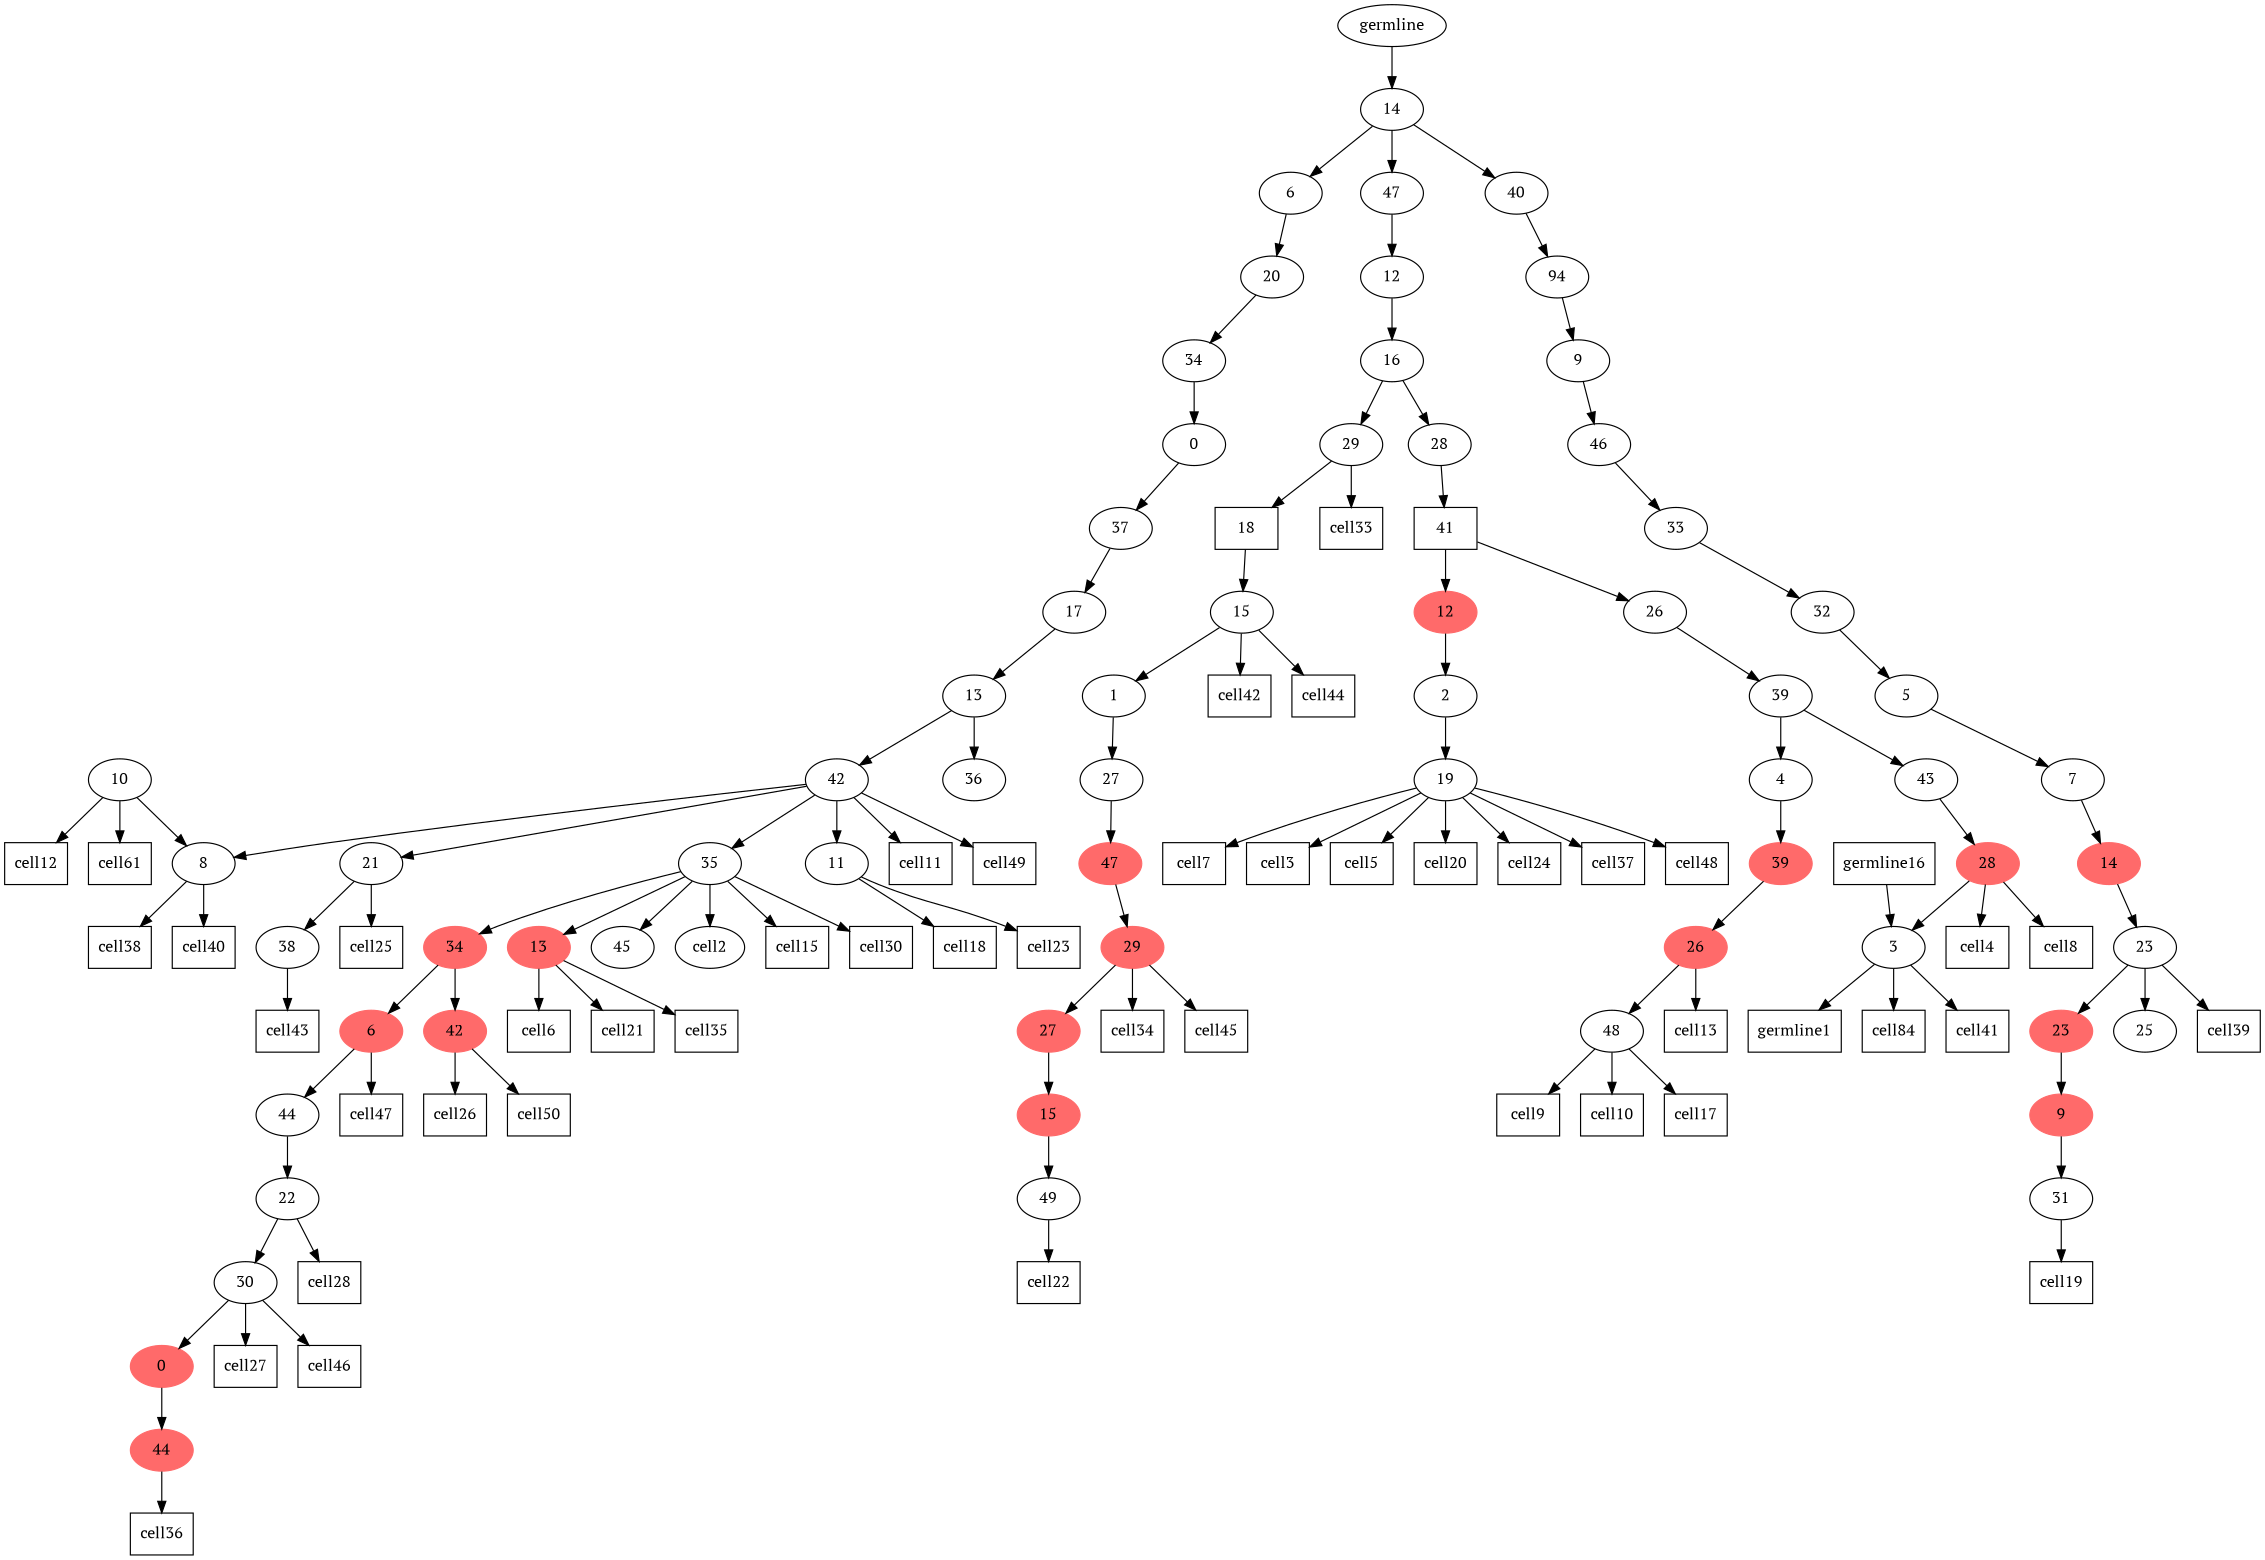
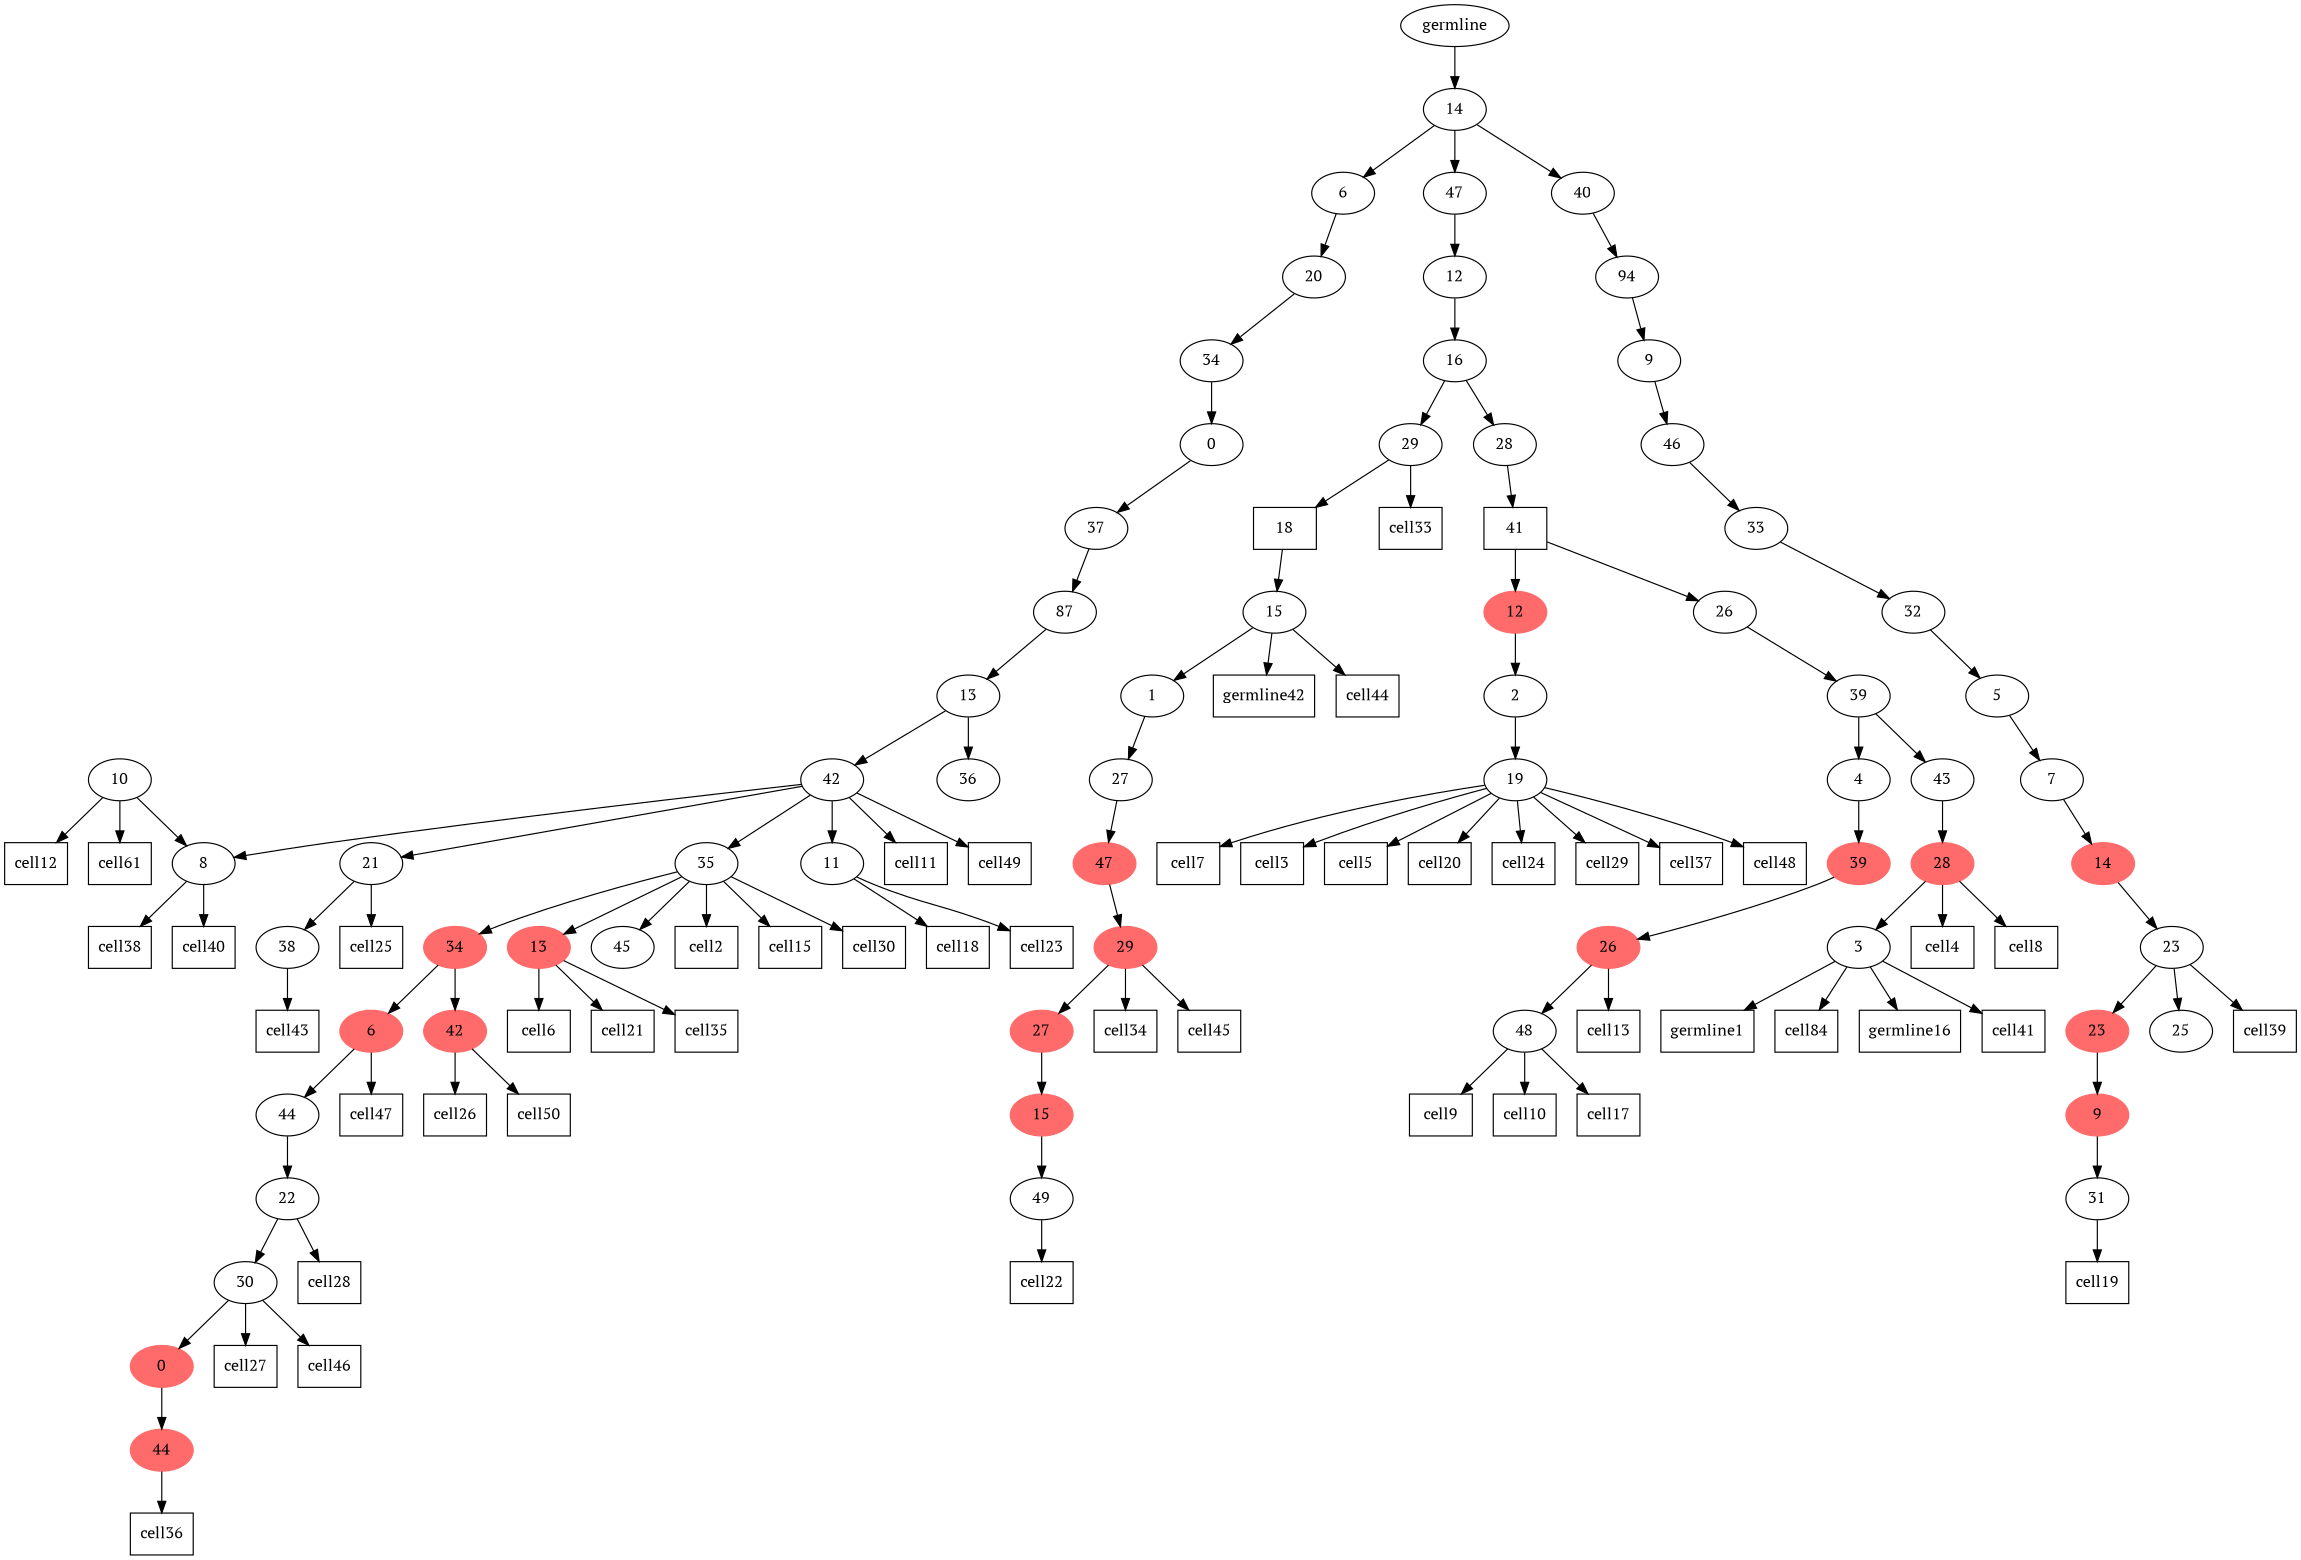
(1074, 612) -> (1065, 612)
(1240, 696) -> (1264, 696)
none -> (1607, 864)
(1888, 900) -> (1881, 983)
(710, 947) -> (706, 947)
